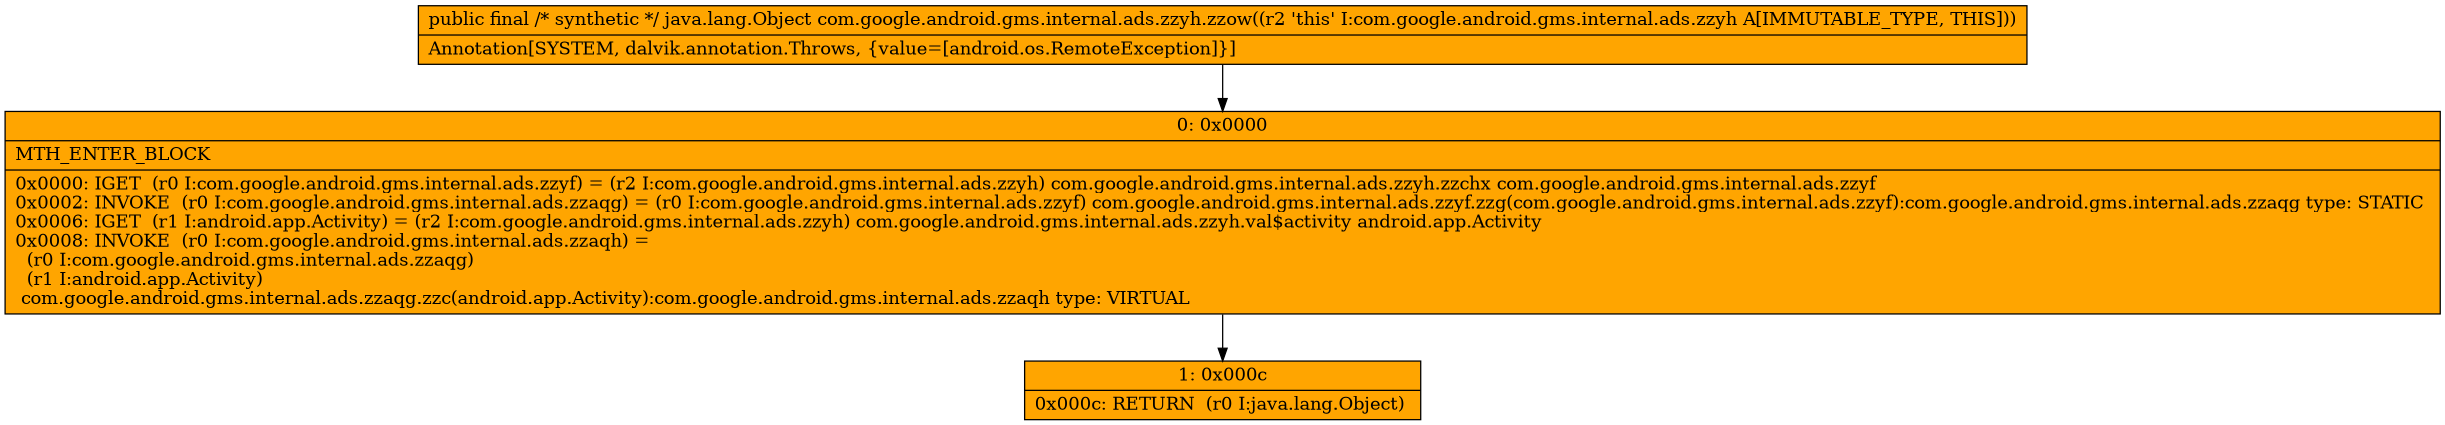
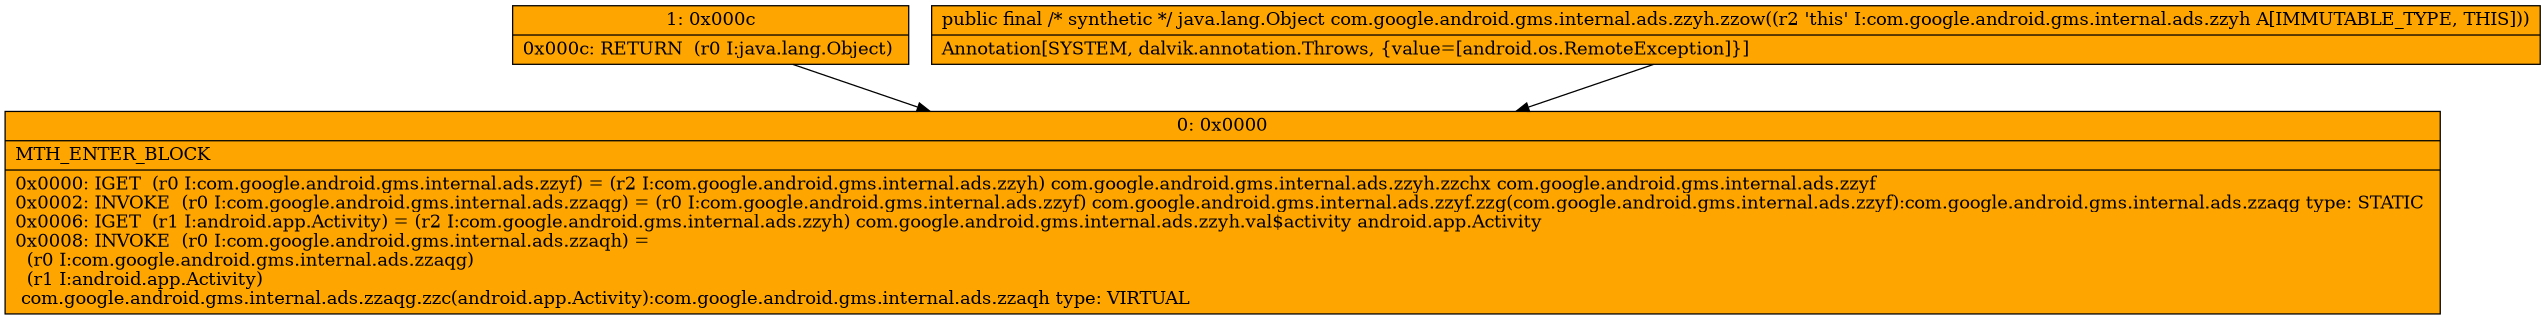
(1223, 331) -> (855, 86)
